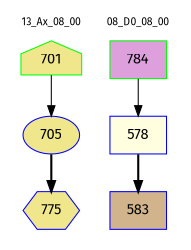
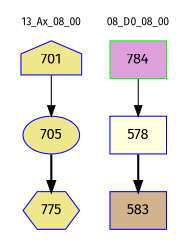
(51, 60) -> (51, 60)
